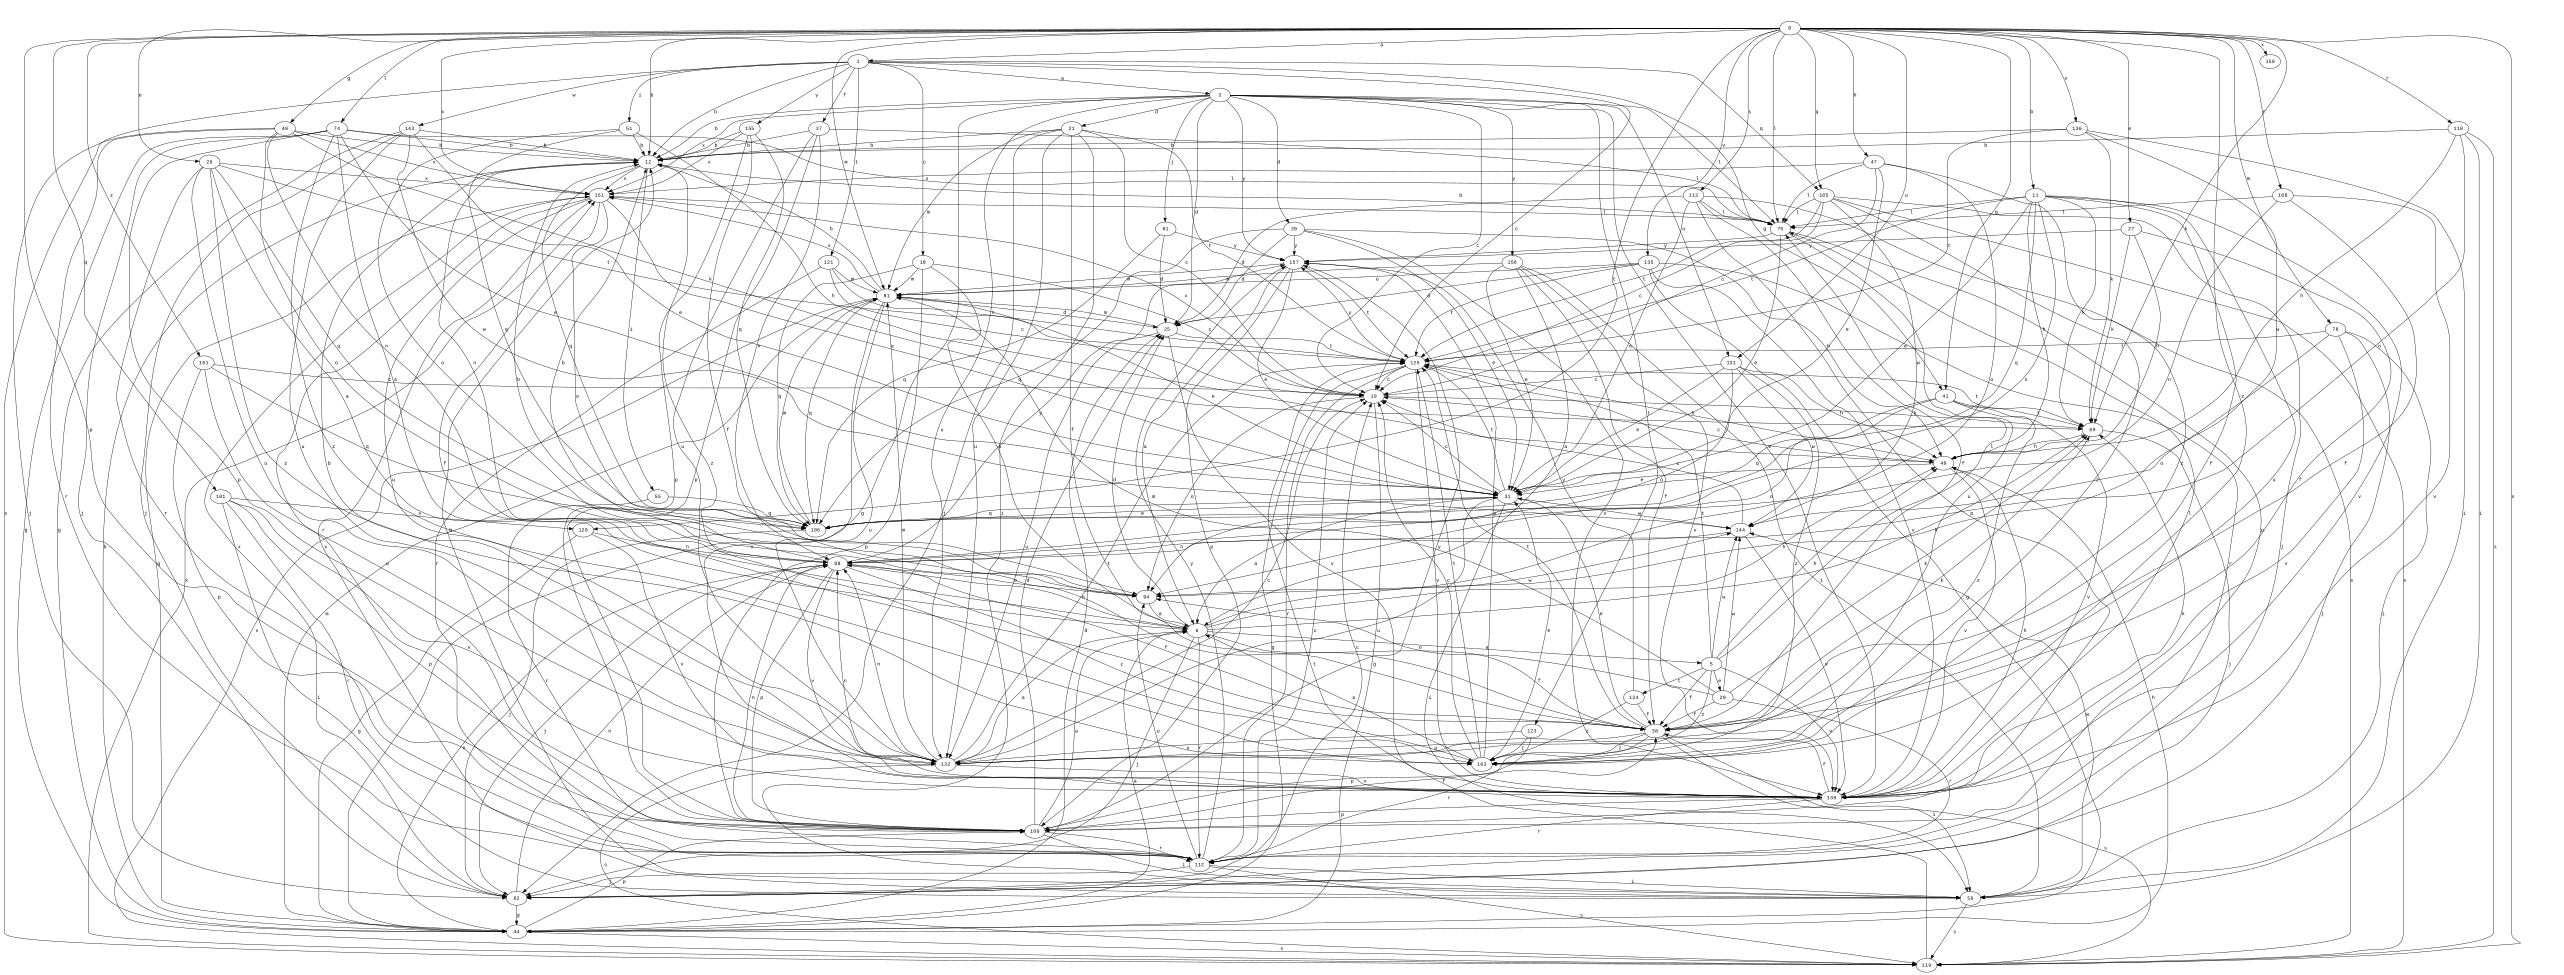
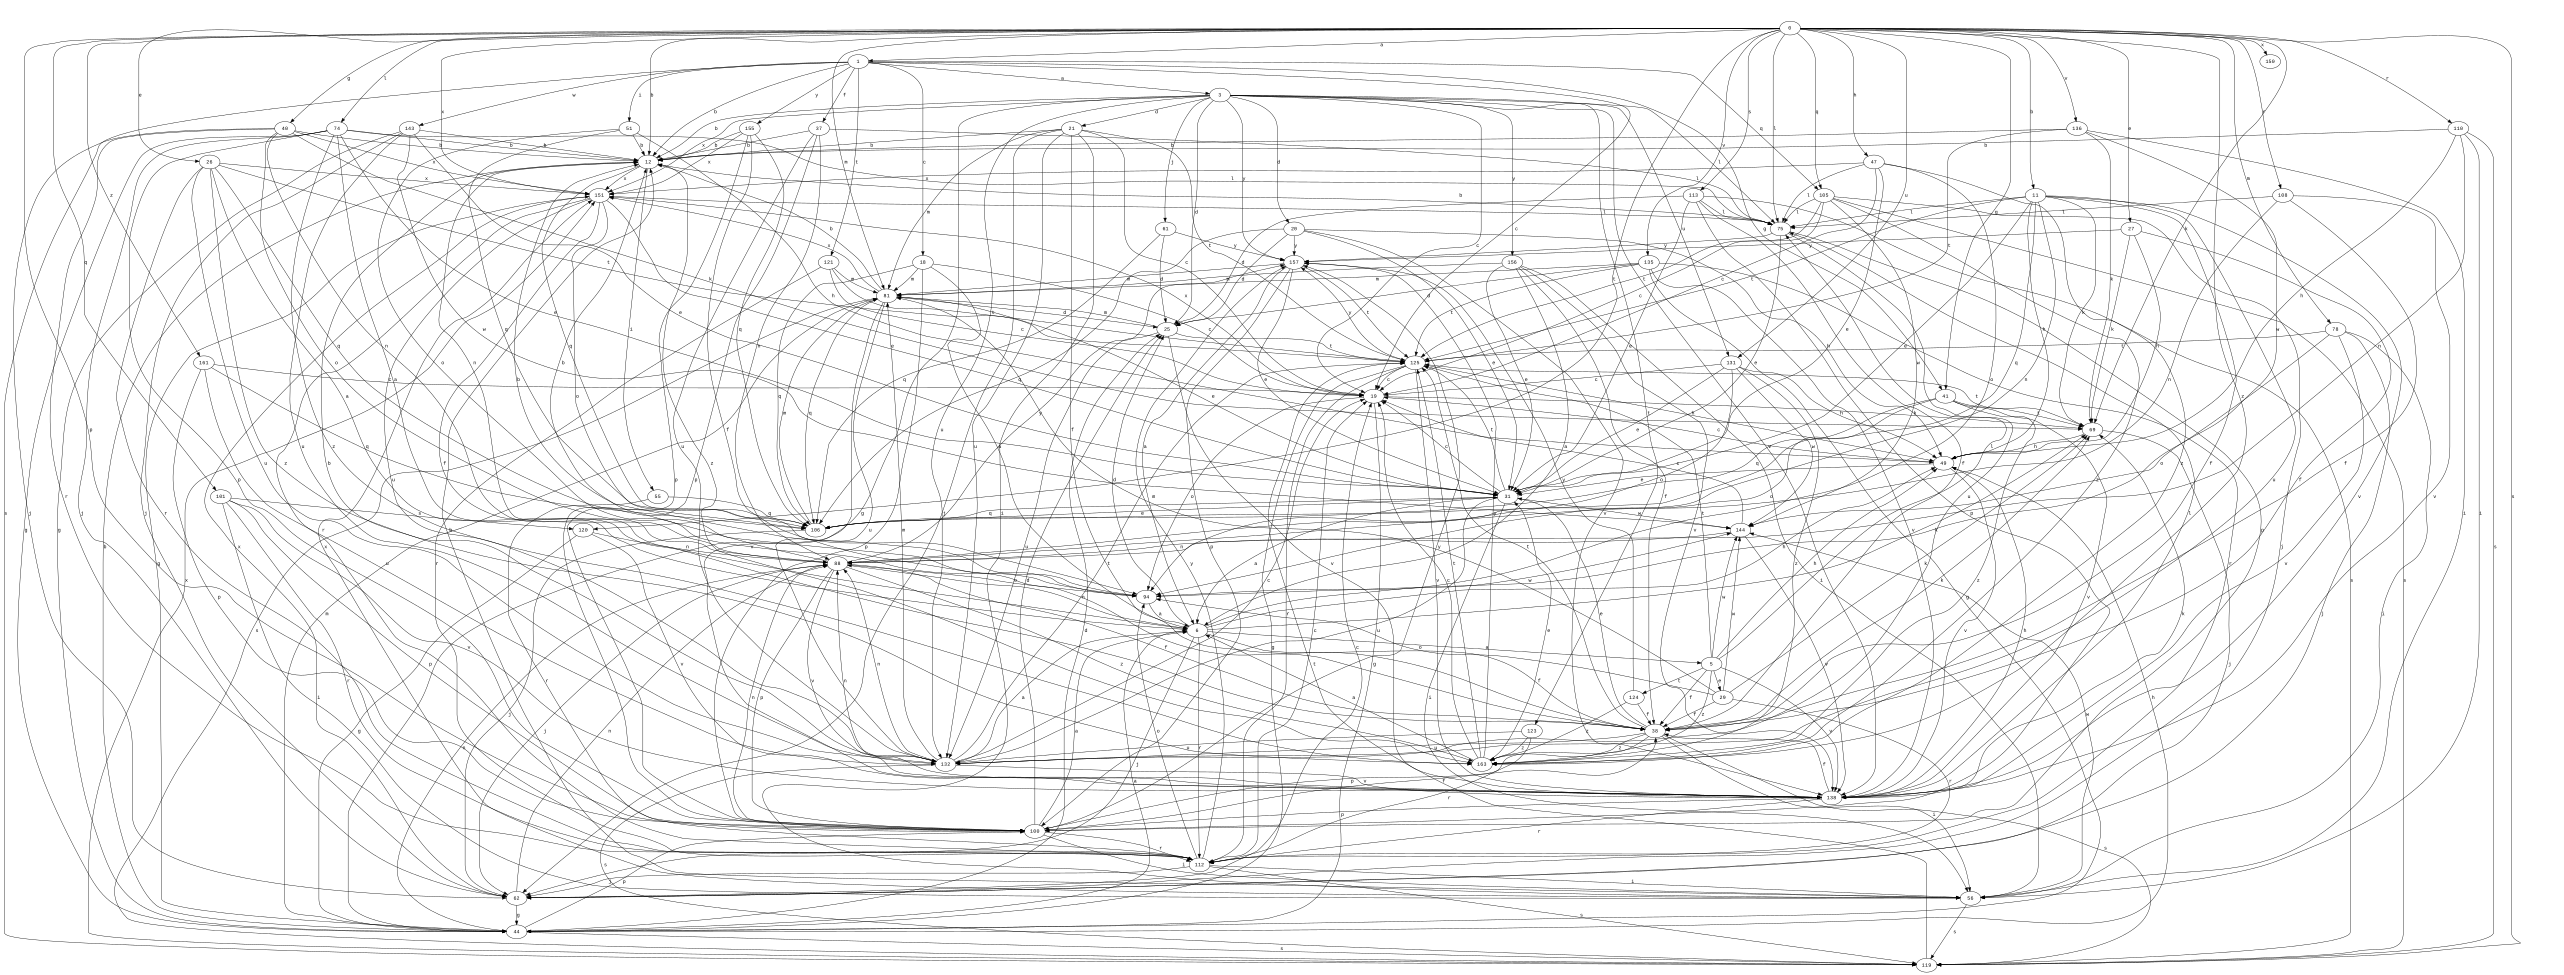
(1377, 279) -> (1377, 279)
